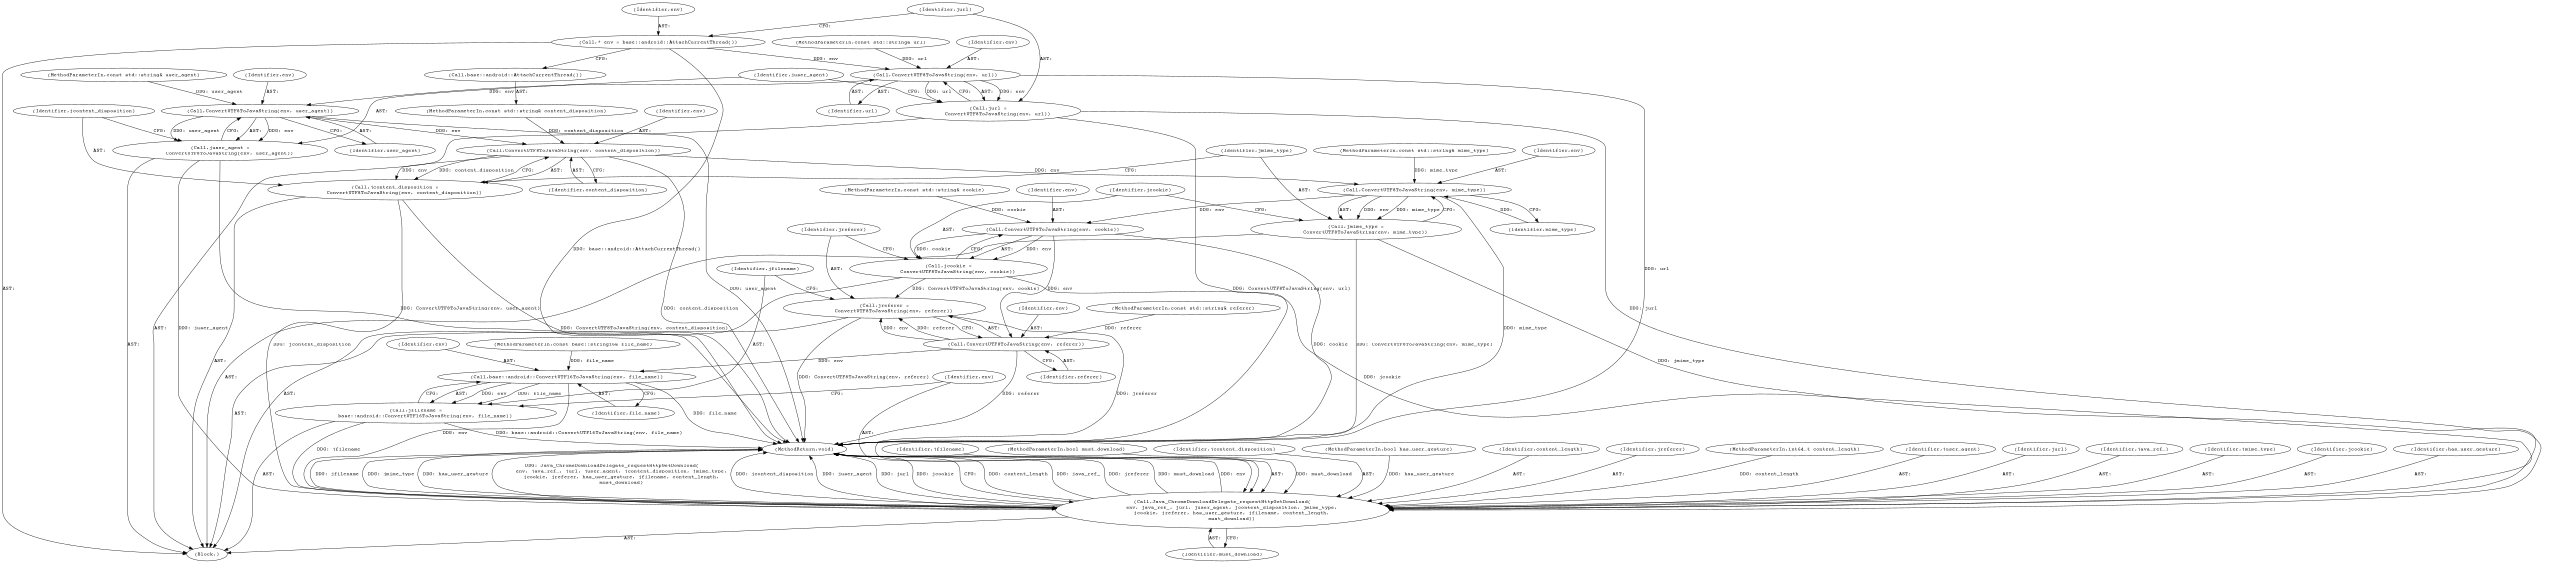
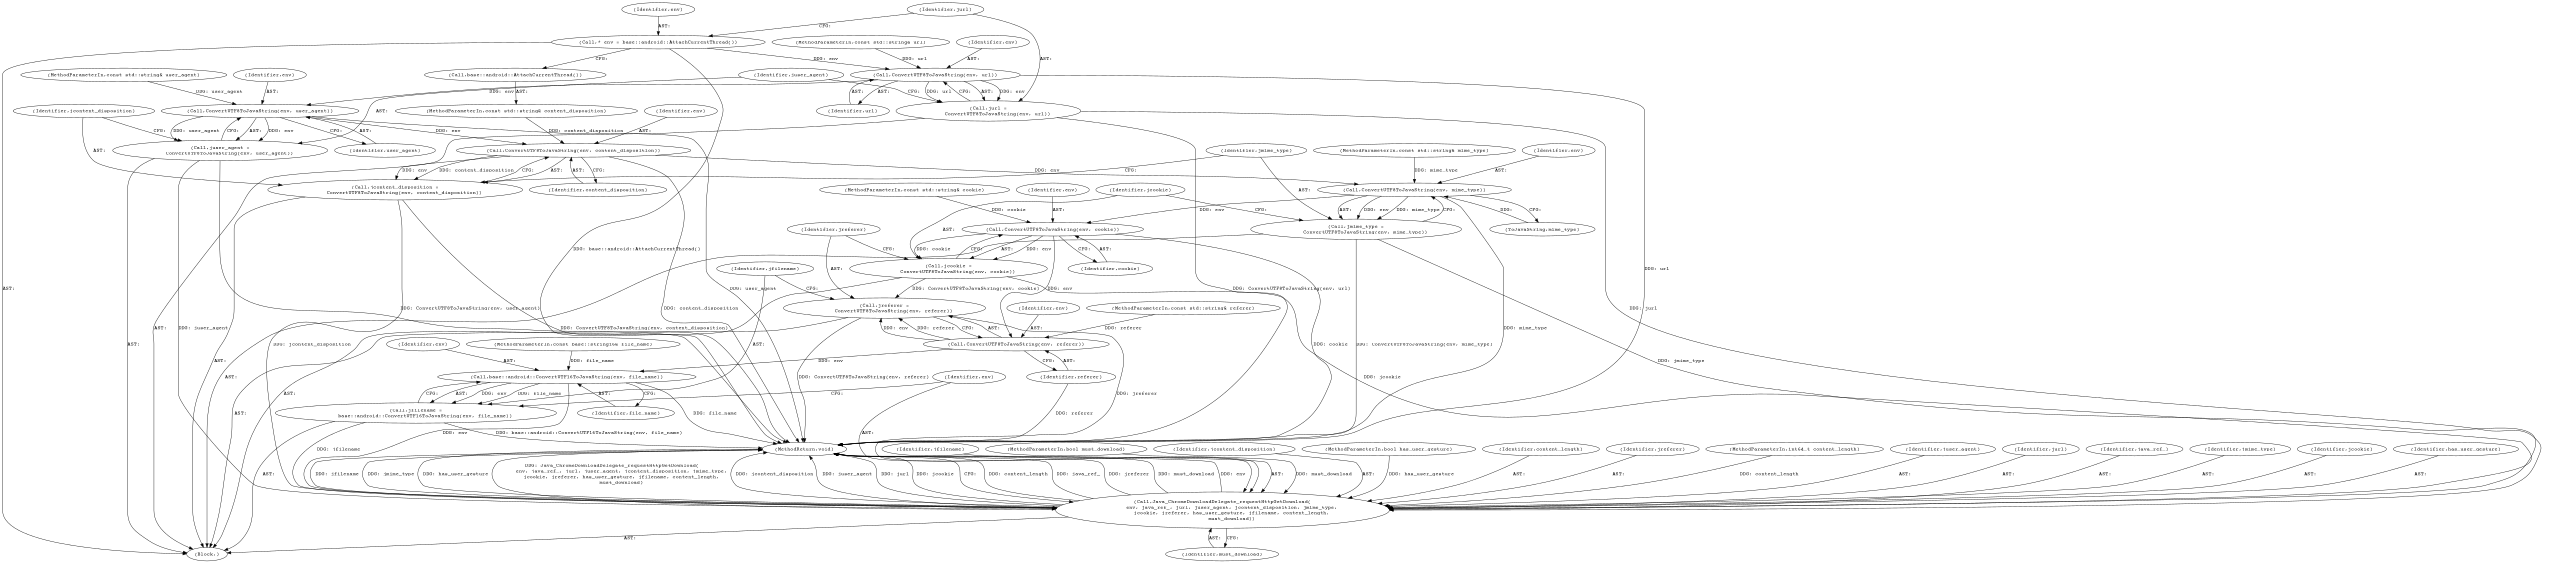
(1542, 229) -> (1542, 229)
none -> (1110, 269)
(946, 422) -> (1005, 439)
